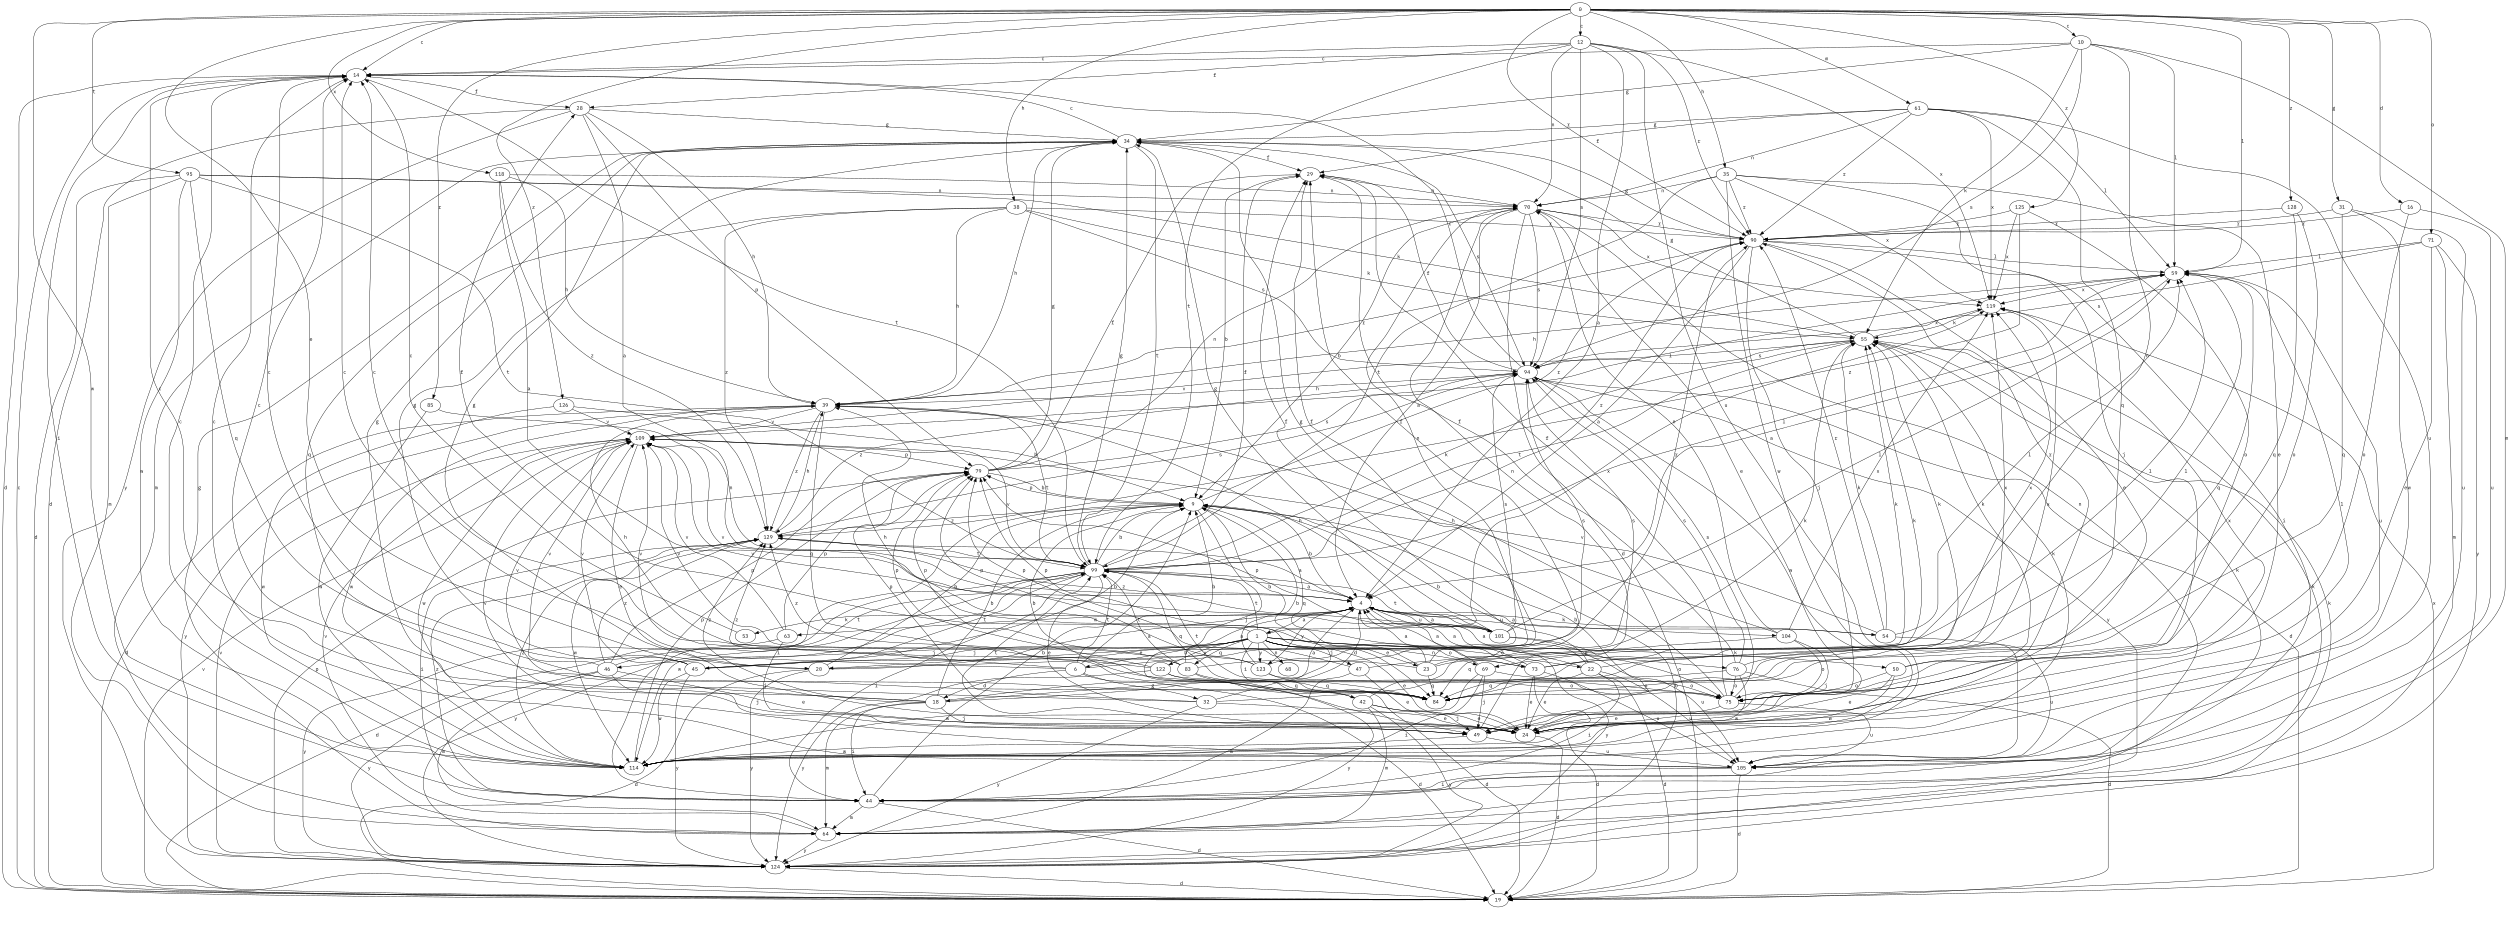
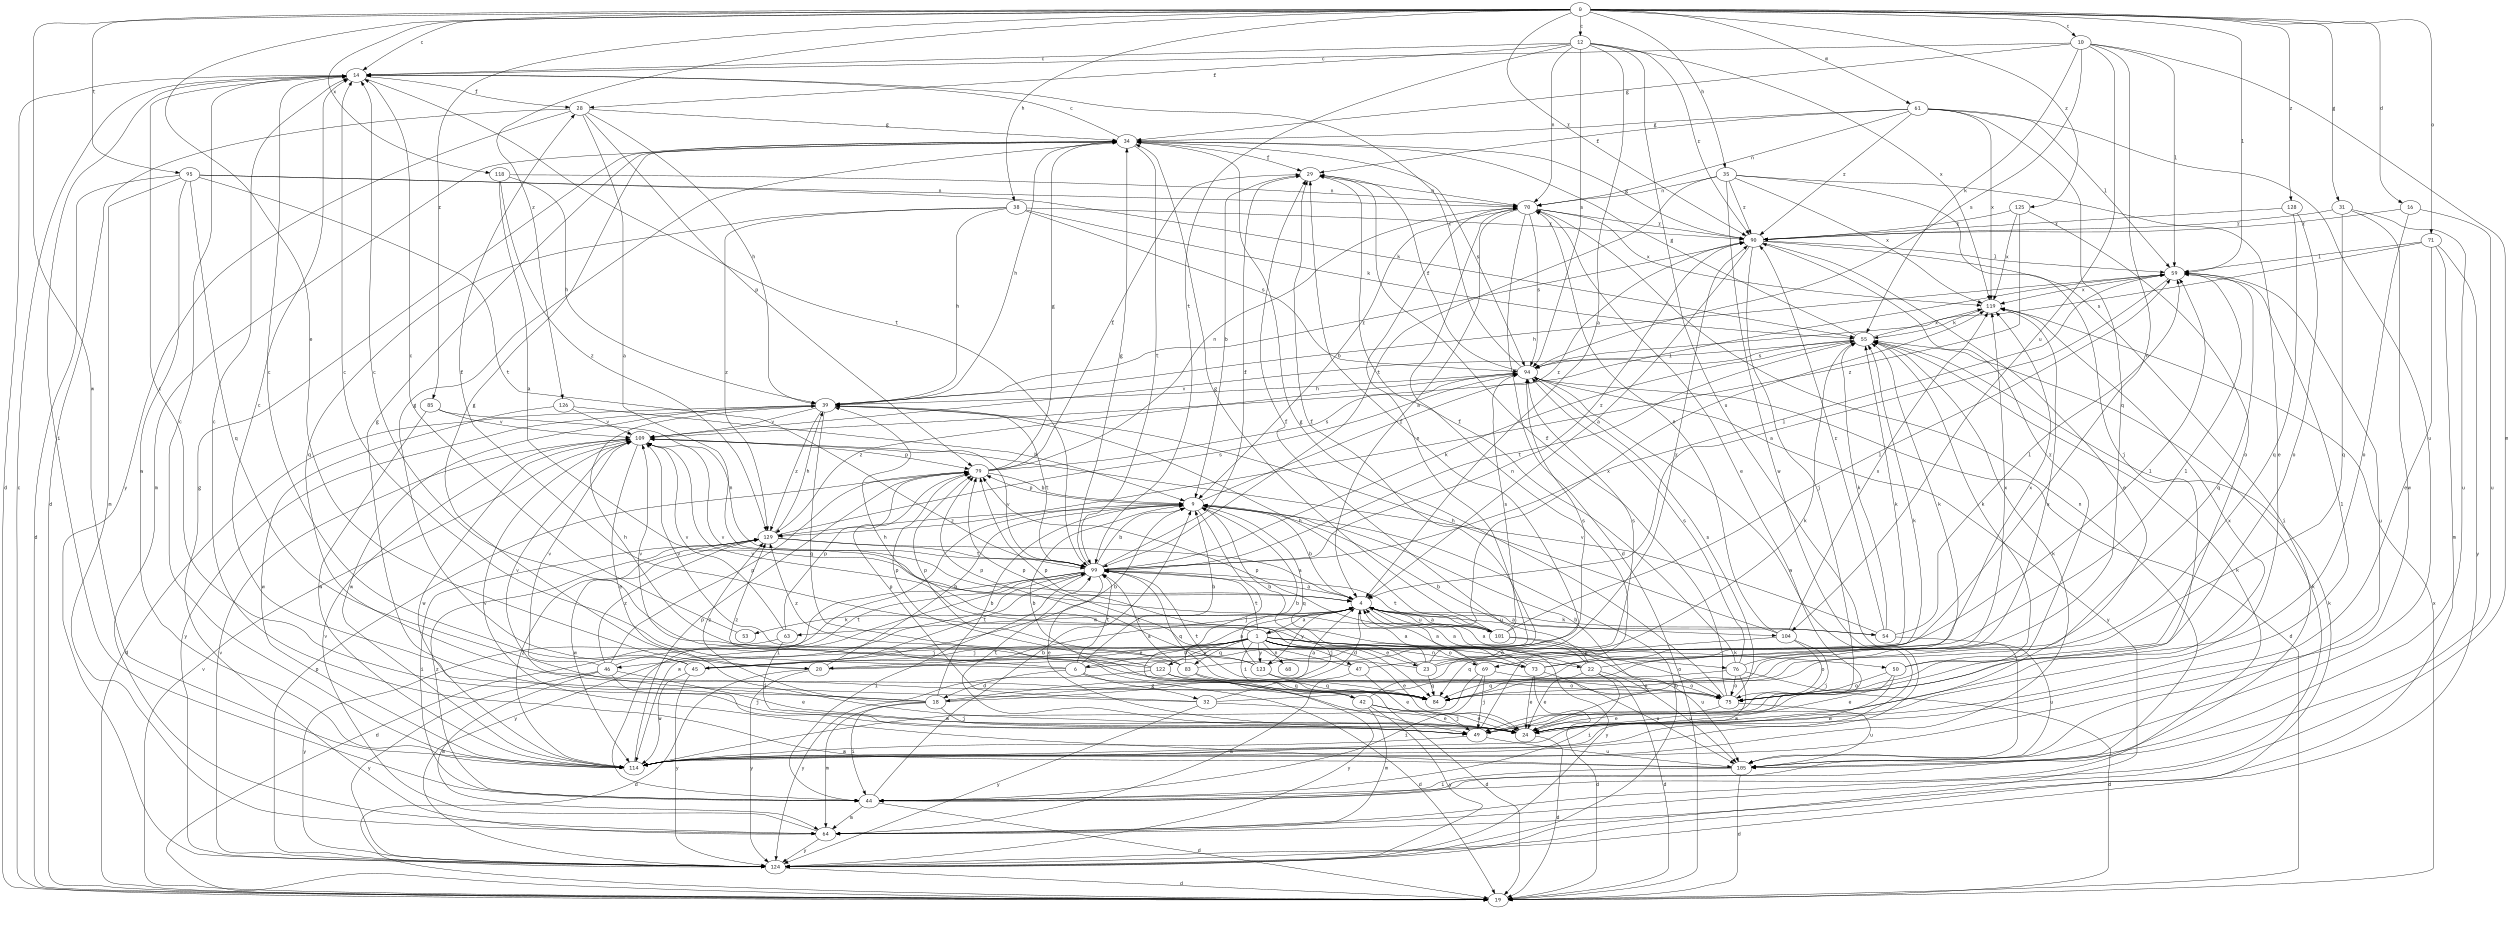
none -> (2018, 357)
(587, 592) -> (531, 429)
(1190, 598) -> none
